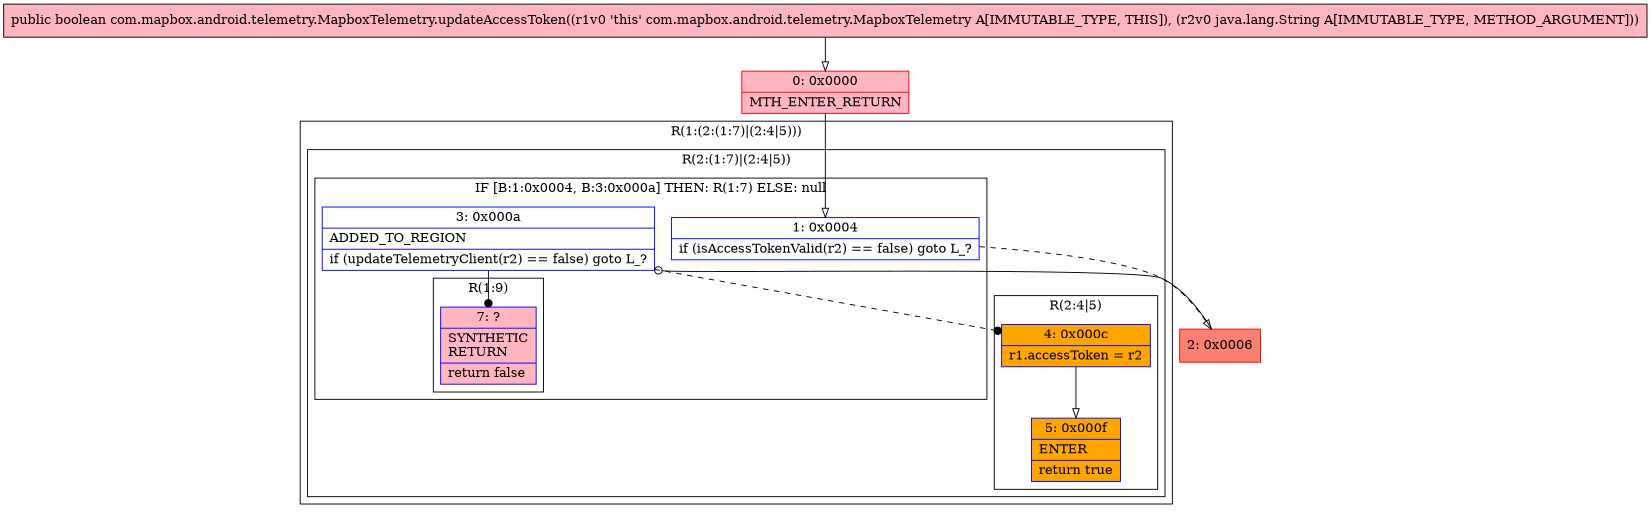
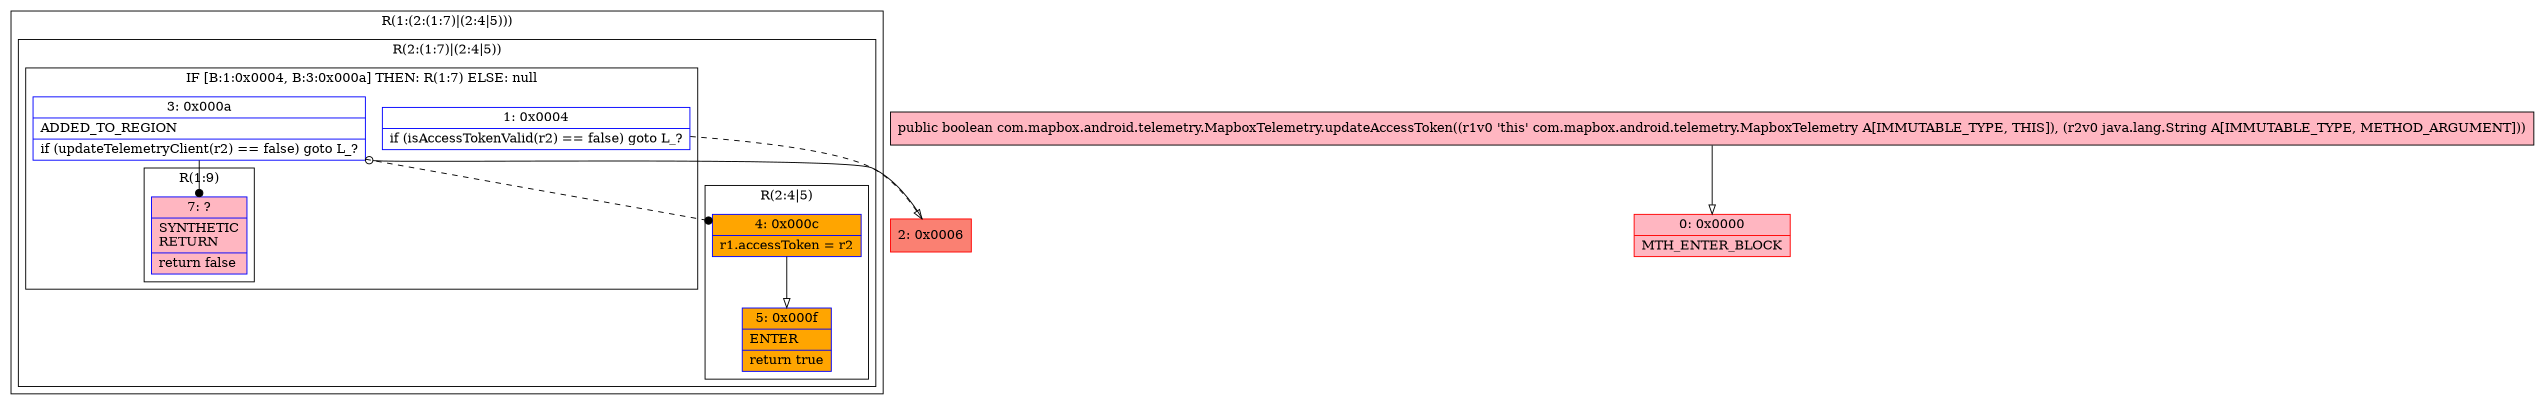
(825, 102) -> (1712, 246)
(825, 161) -> none
